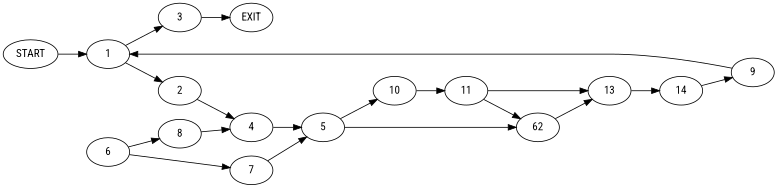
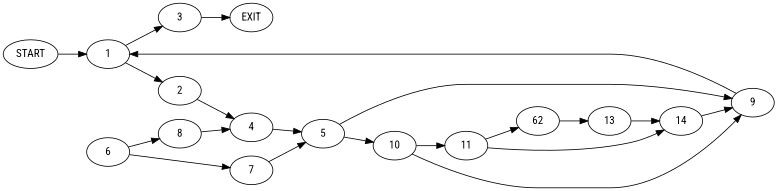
(534, 91) -> (573, 150)
(426, 127) -> (529, 84)
none -> (581, 188)
